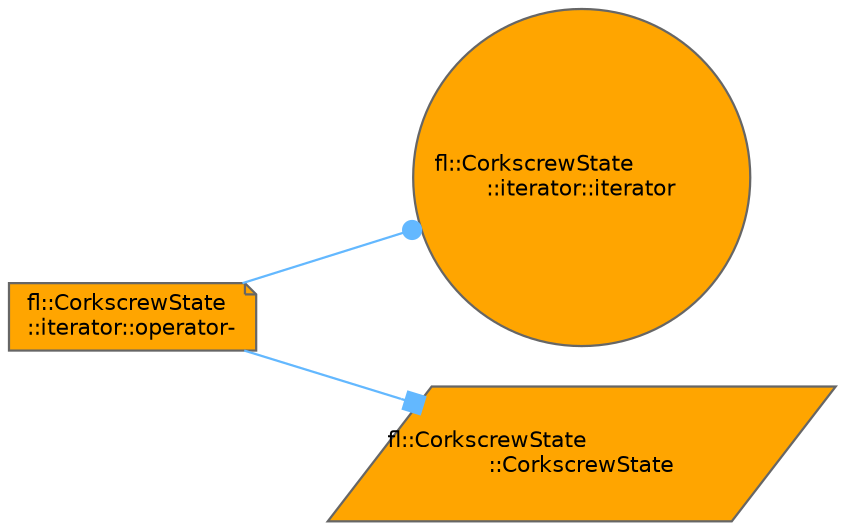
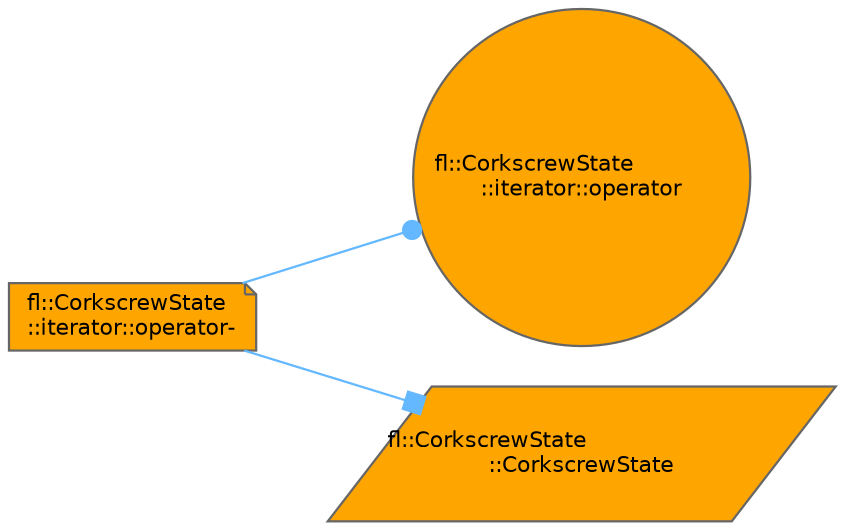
(582, 178) -> (582, 178)
